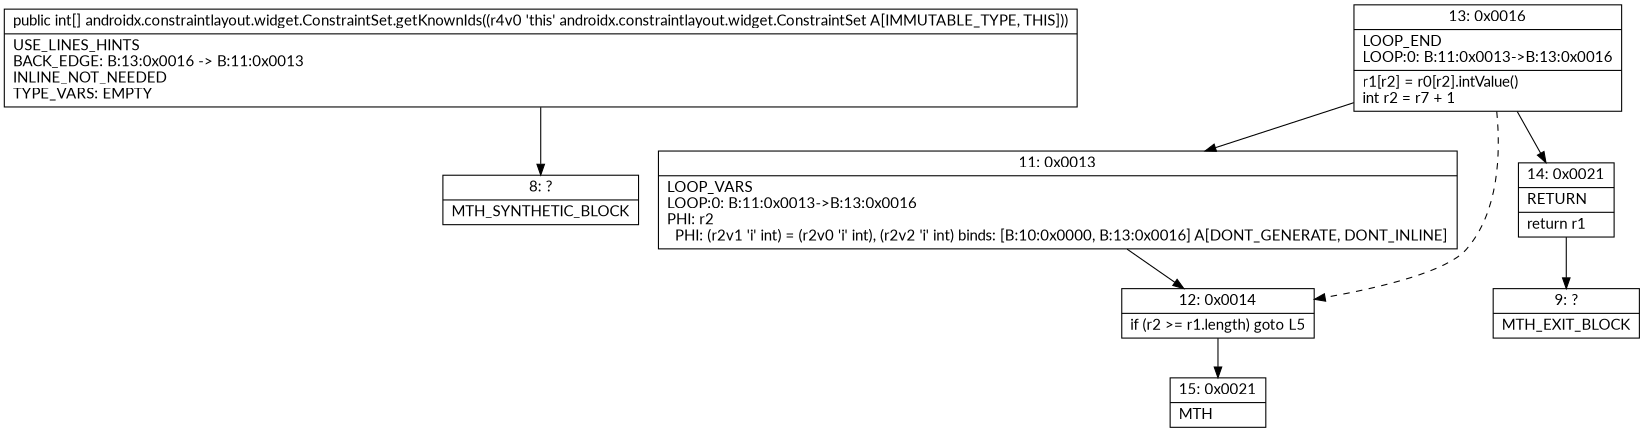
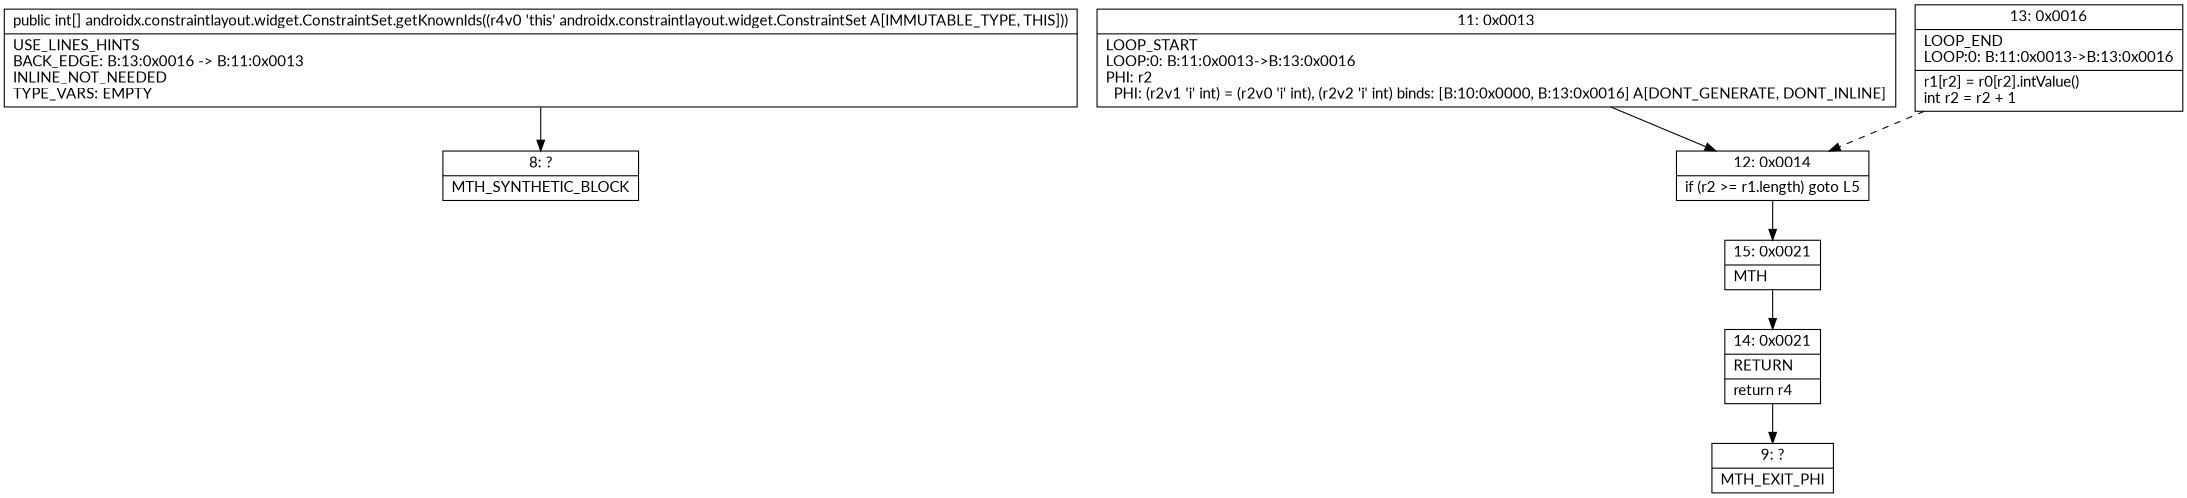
(1409, 98) -> (1970, 98)
(1285, 125) -> none
(1529, 132) -> (1773, 304)
(710, 188) -> (1152, 46)
(1557, 224) -> (1763, 391)
(1566, 325) -> (1773, 480)
